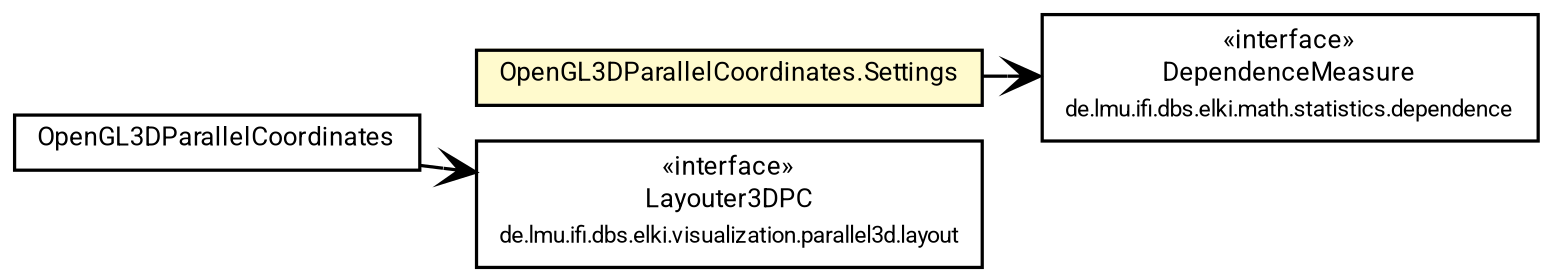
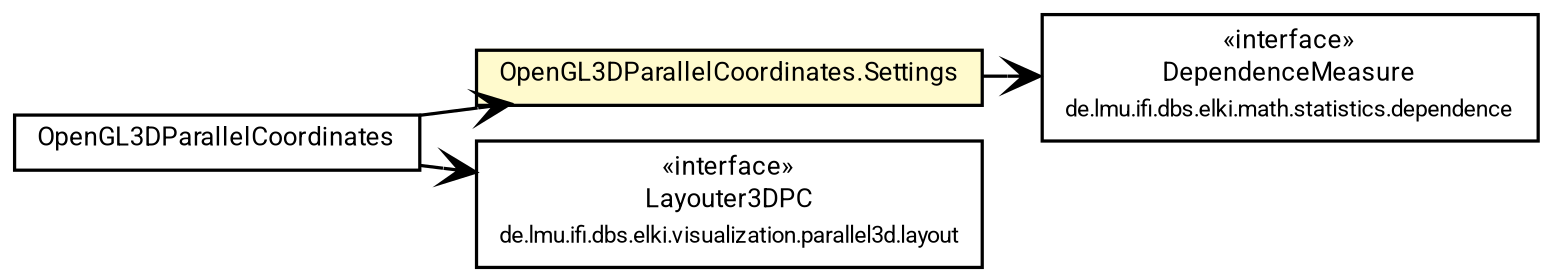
none -> (448, 112)
